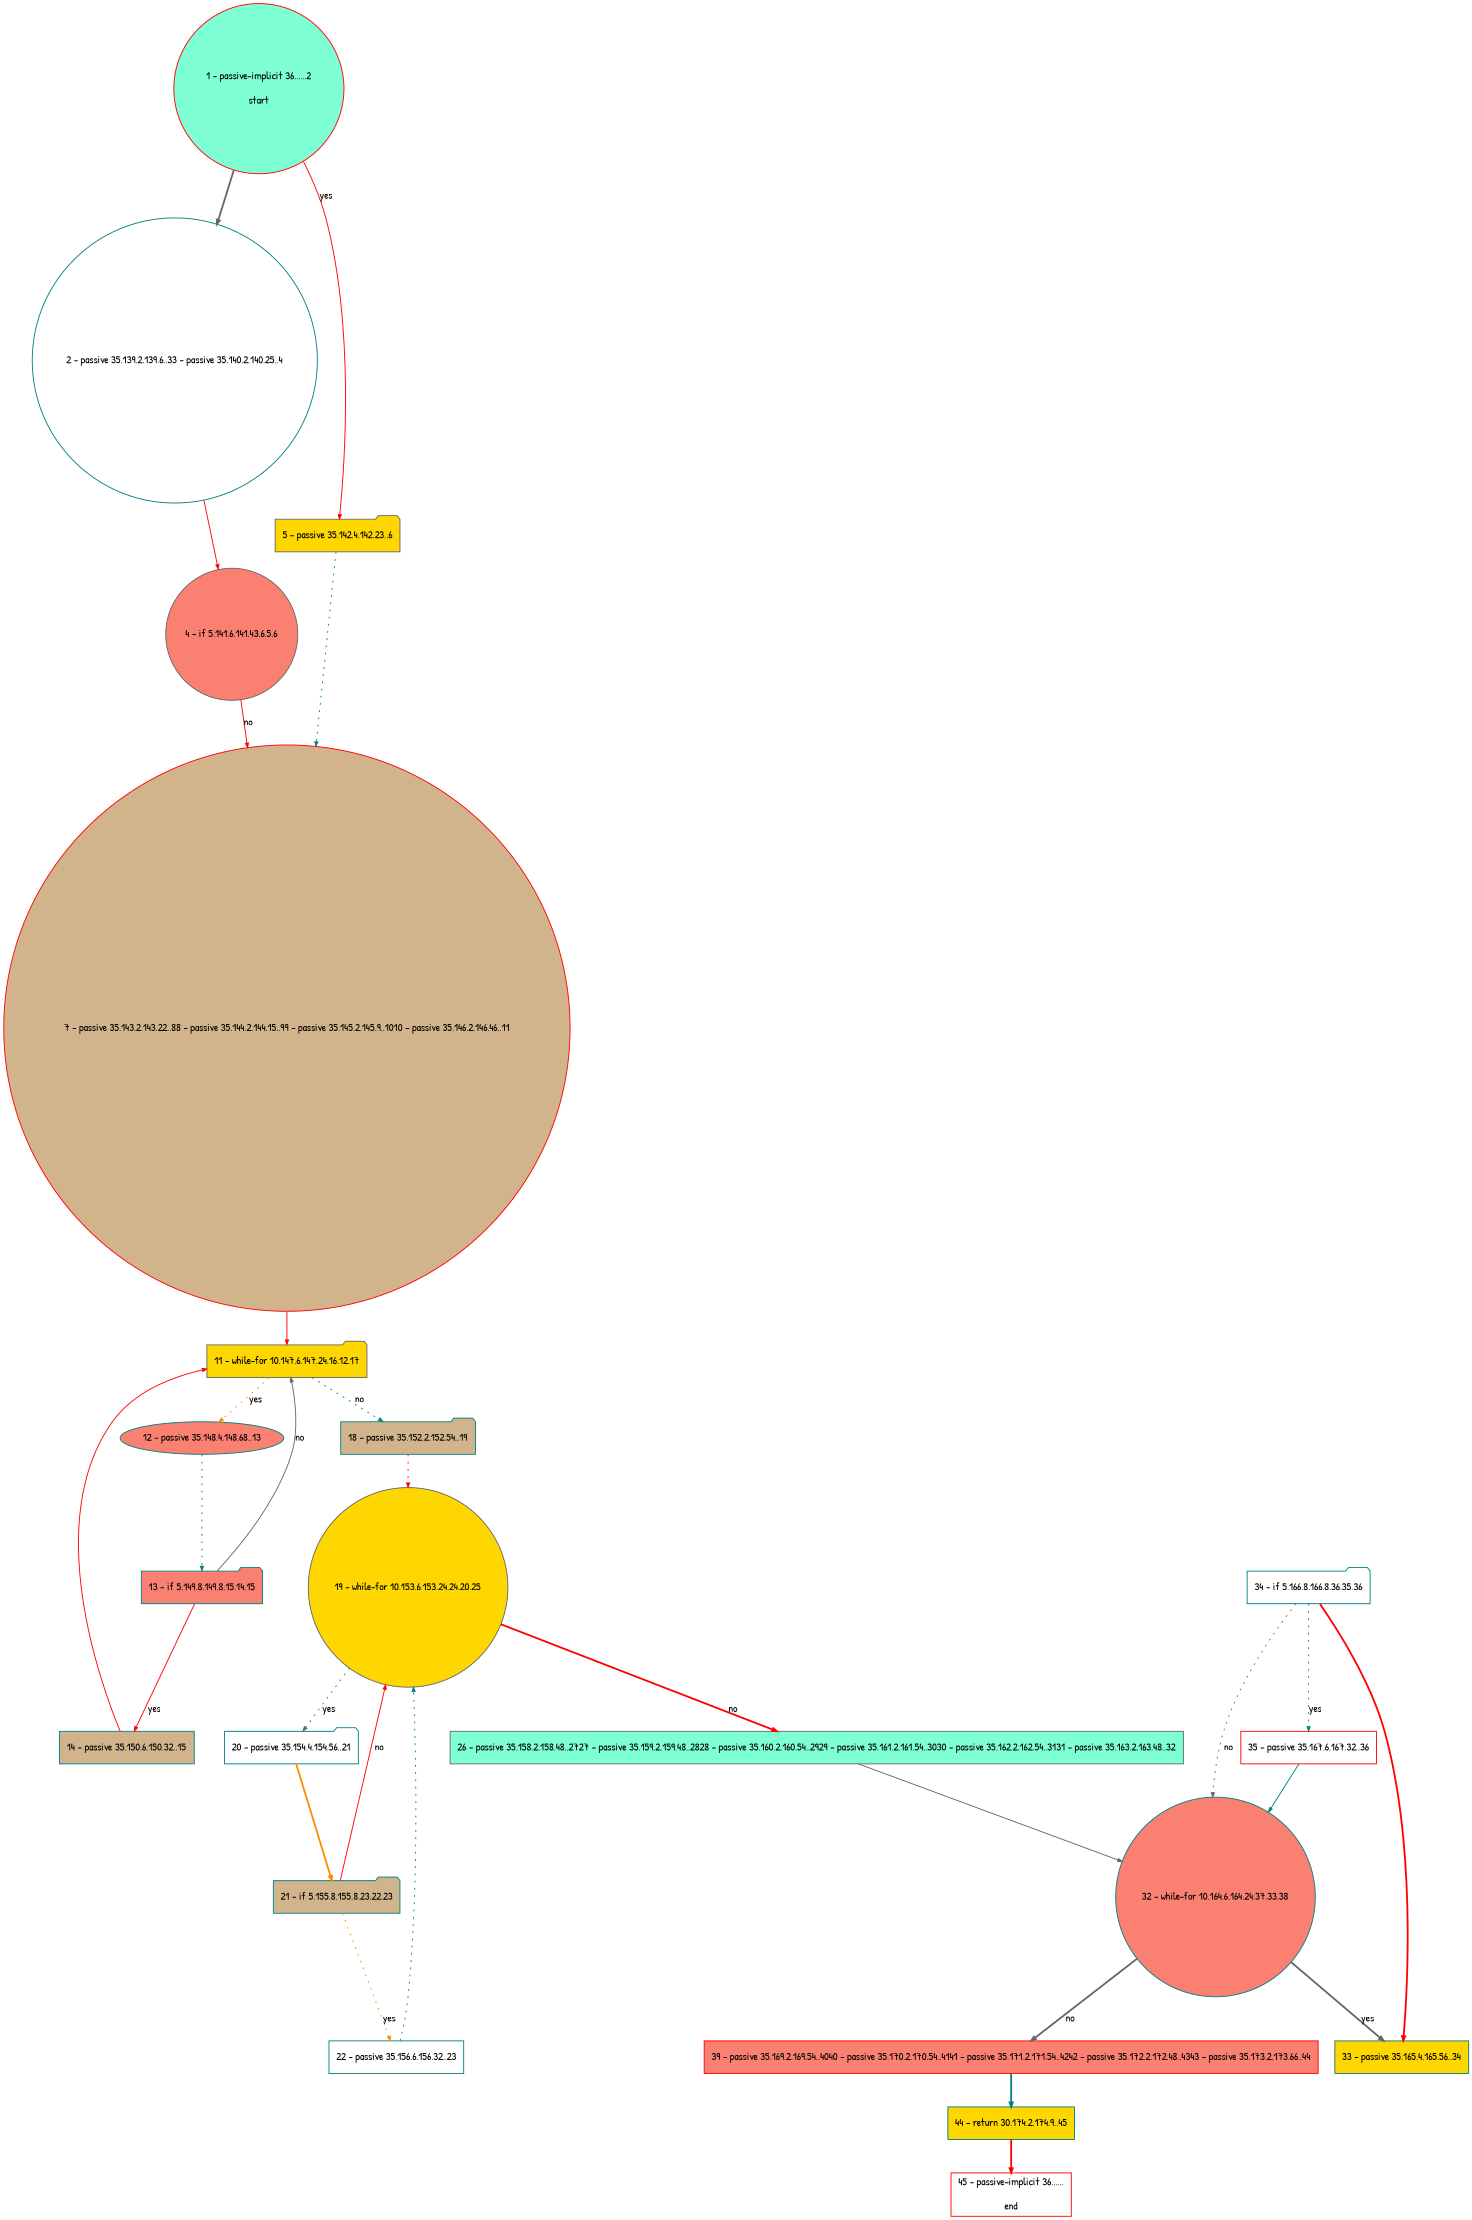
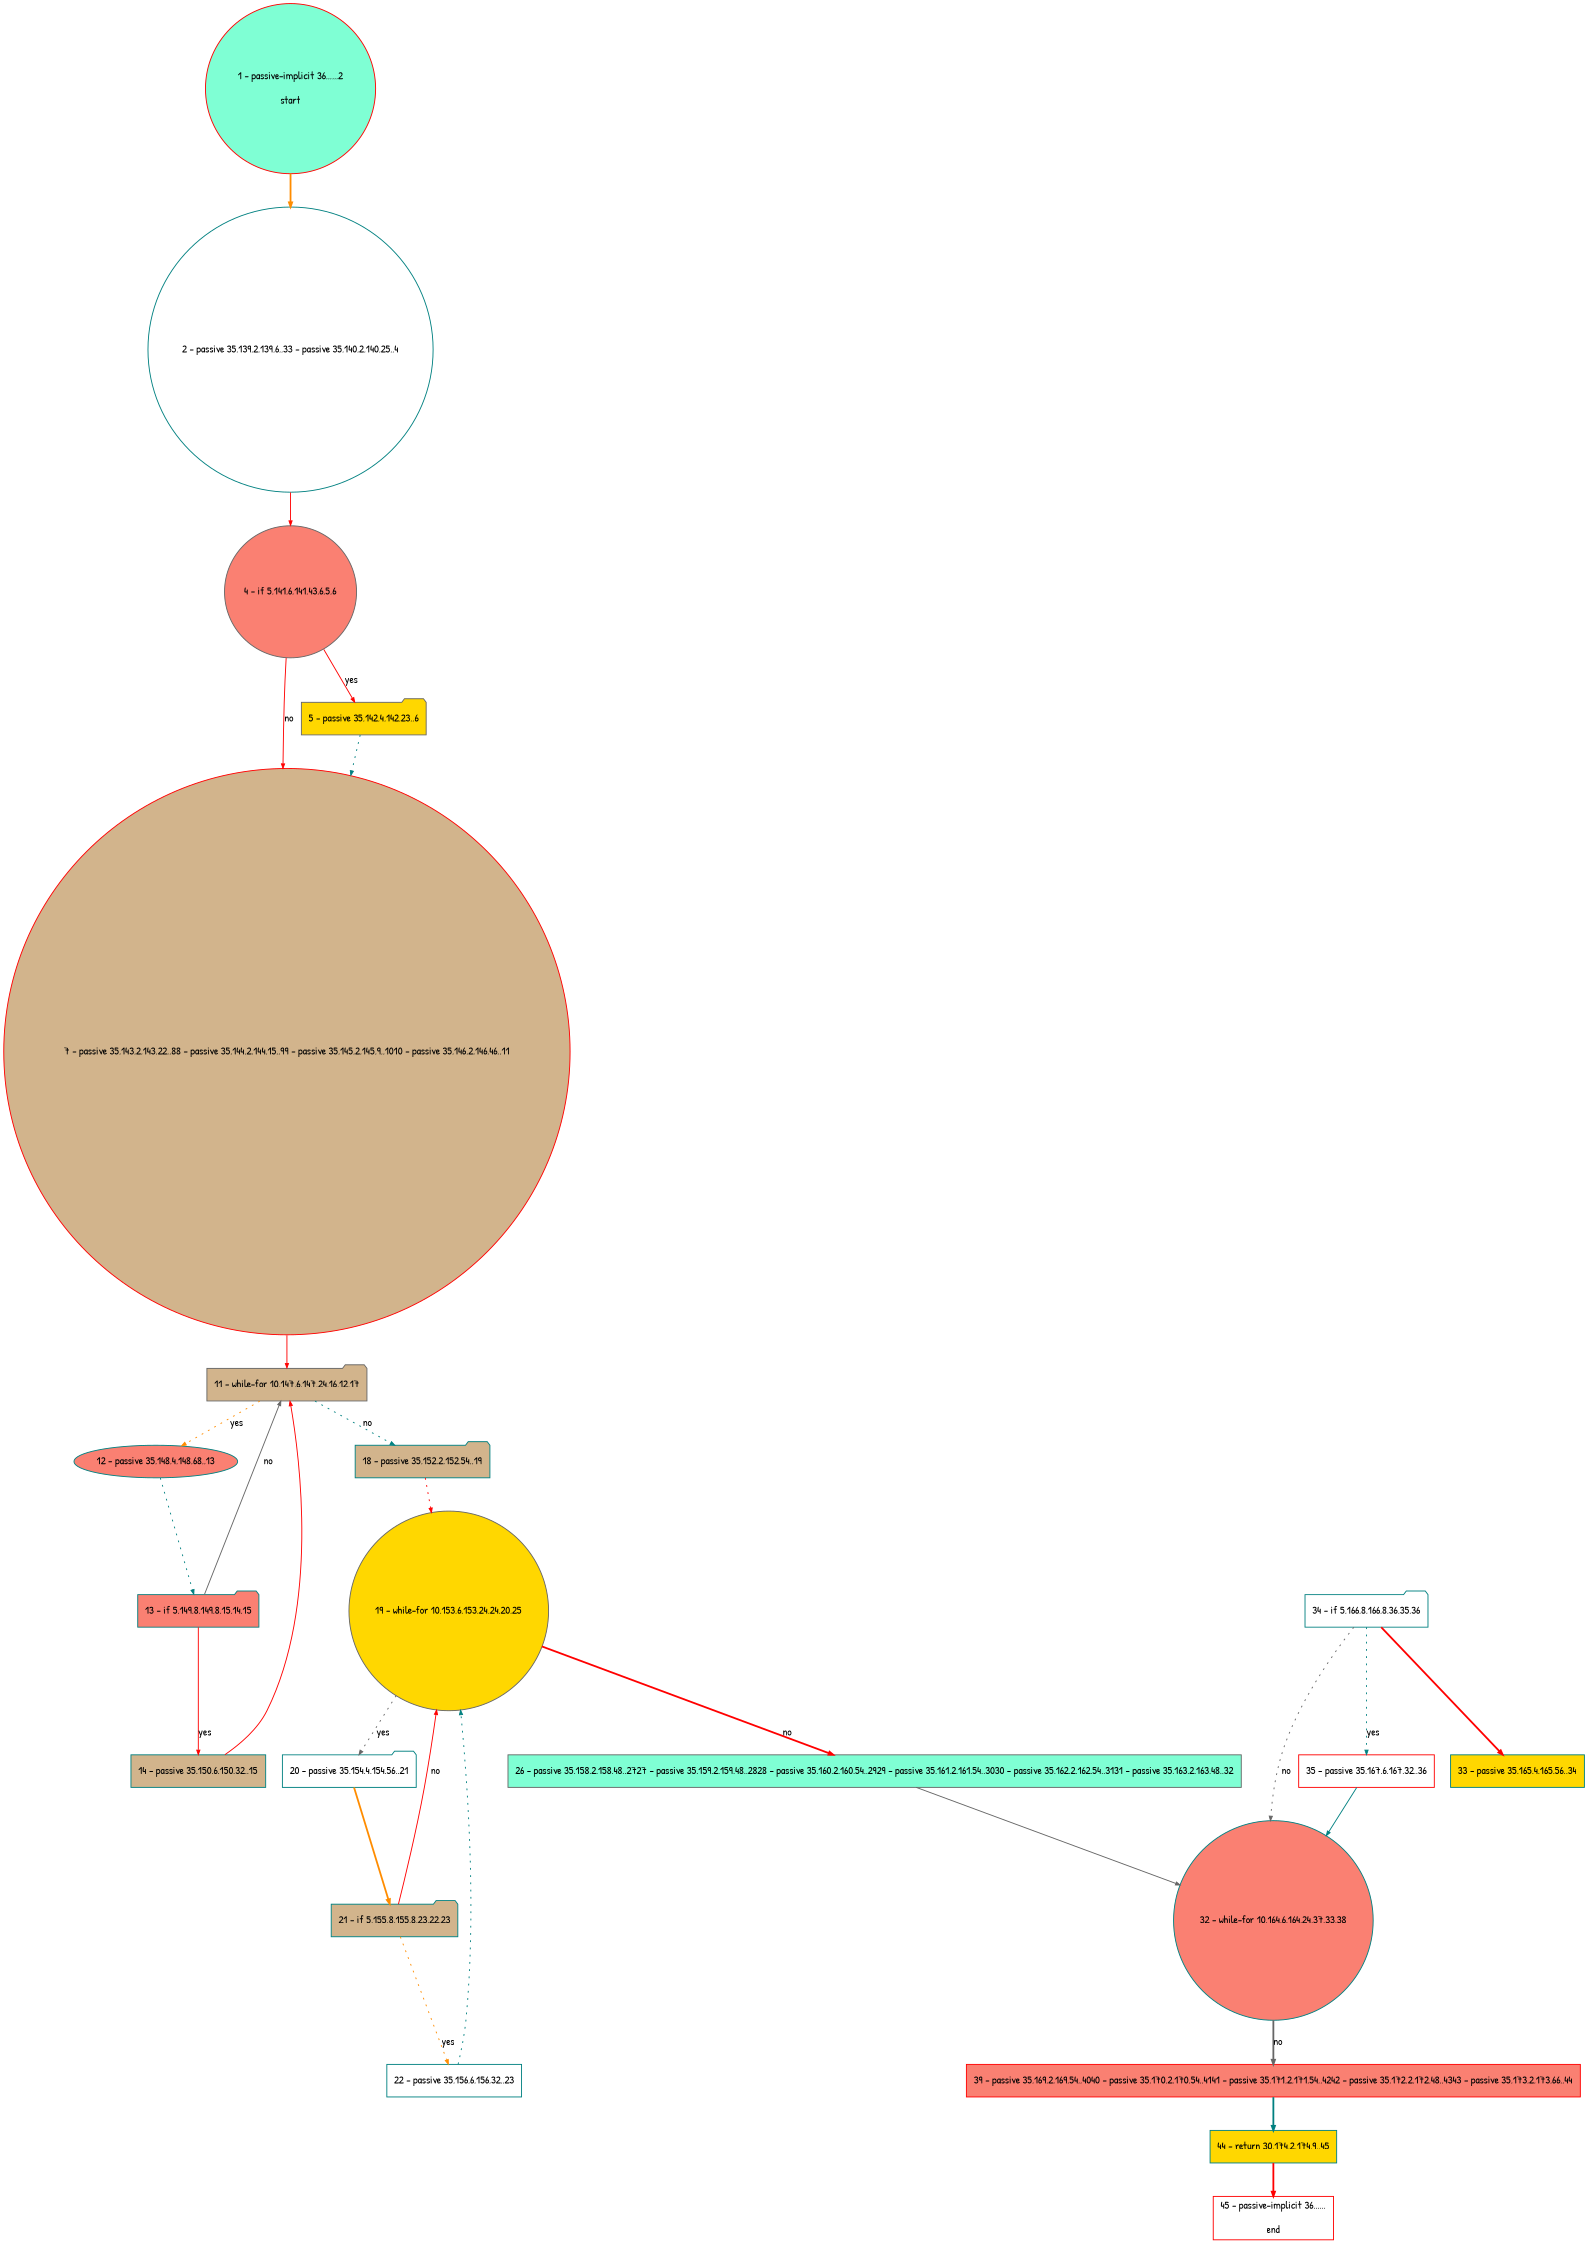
(226, 195) -> (291, 188)
(343, 335) -> (338, 674)
(287, 1361) -> (287, 1385)
(1335, 2000) -> none
